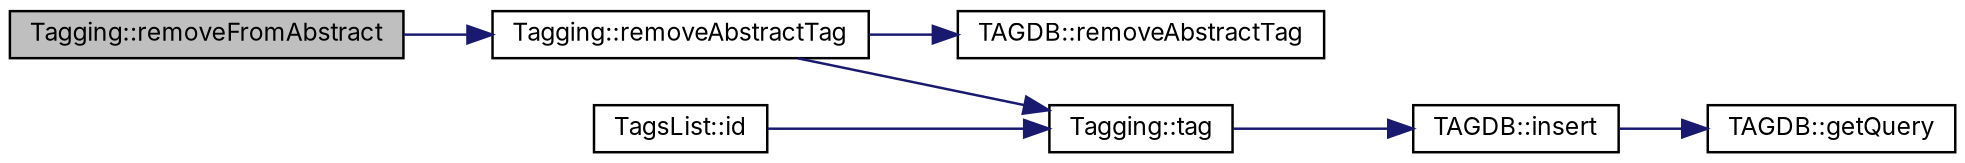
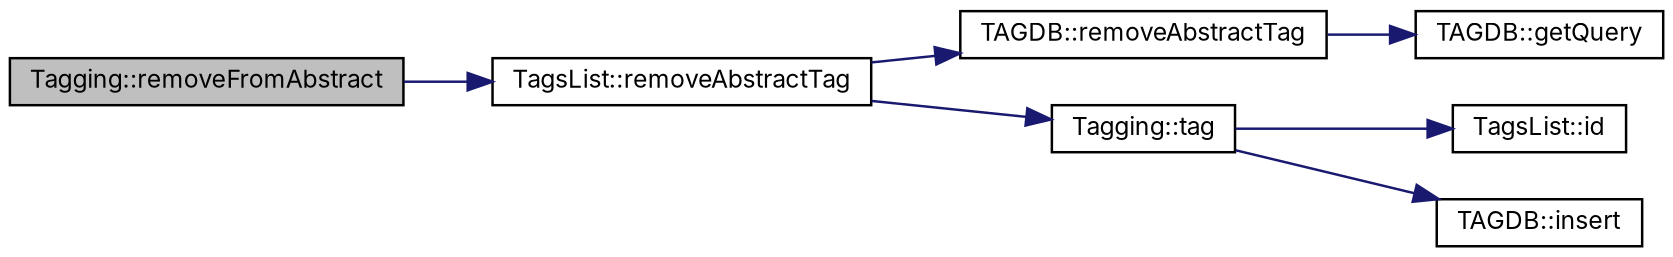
(681, 35) -> (682, 82)
(896, 129) -> (1332, 129)
(1651, 129) -> (1359, 35)
